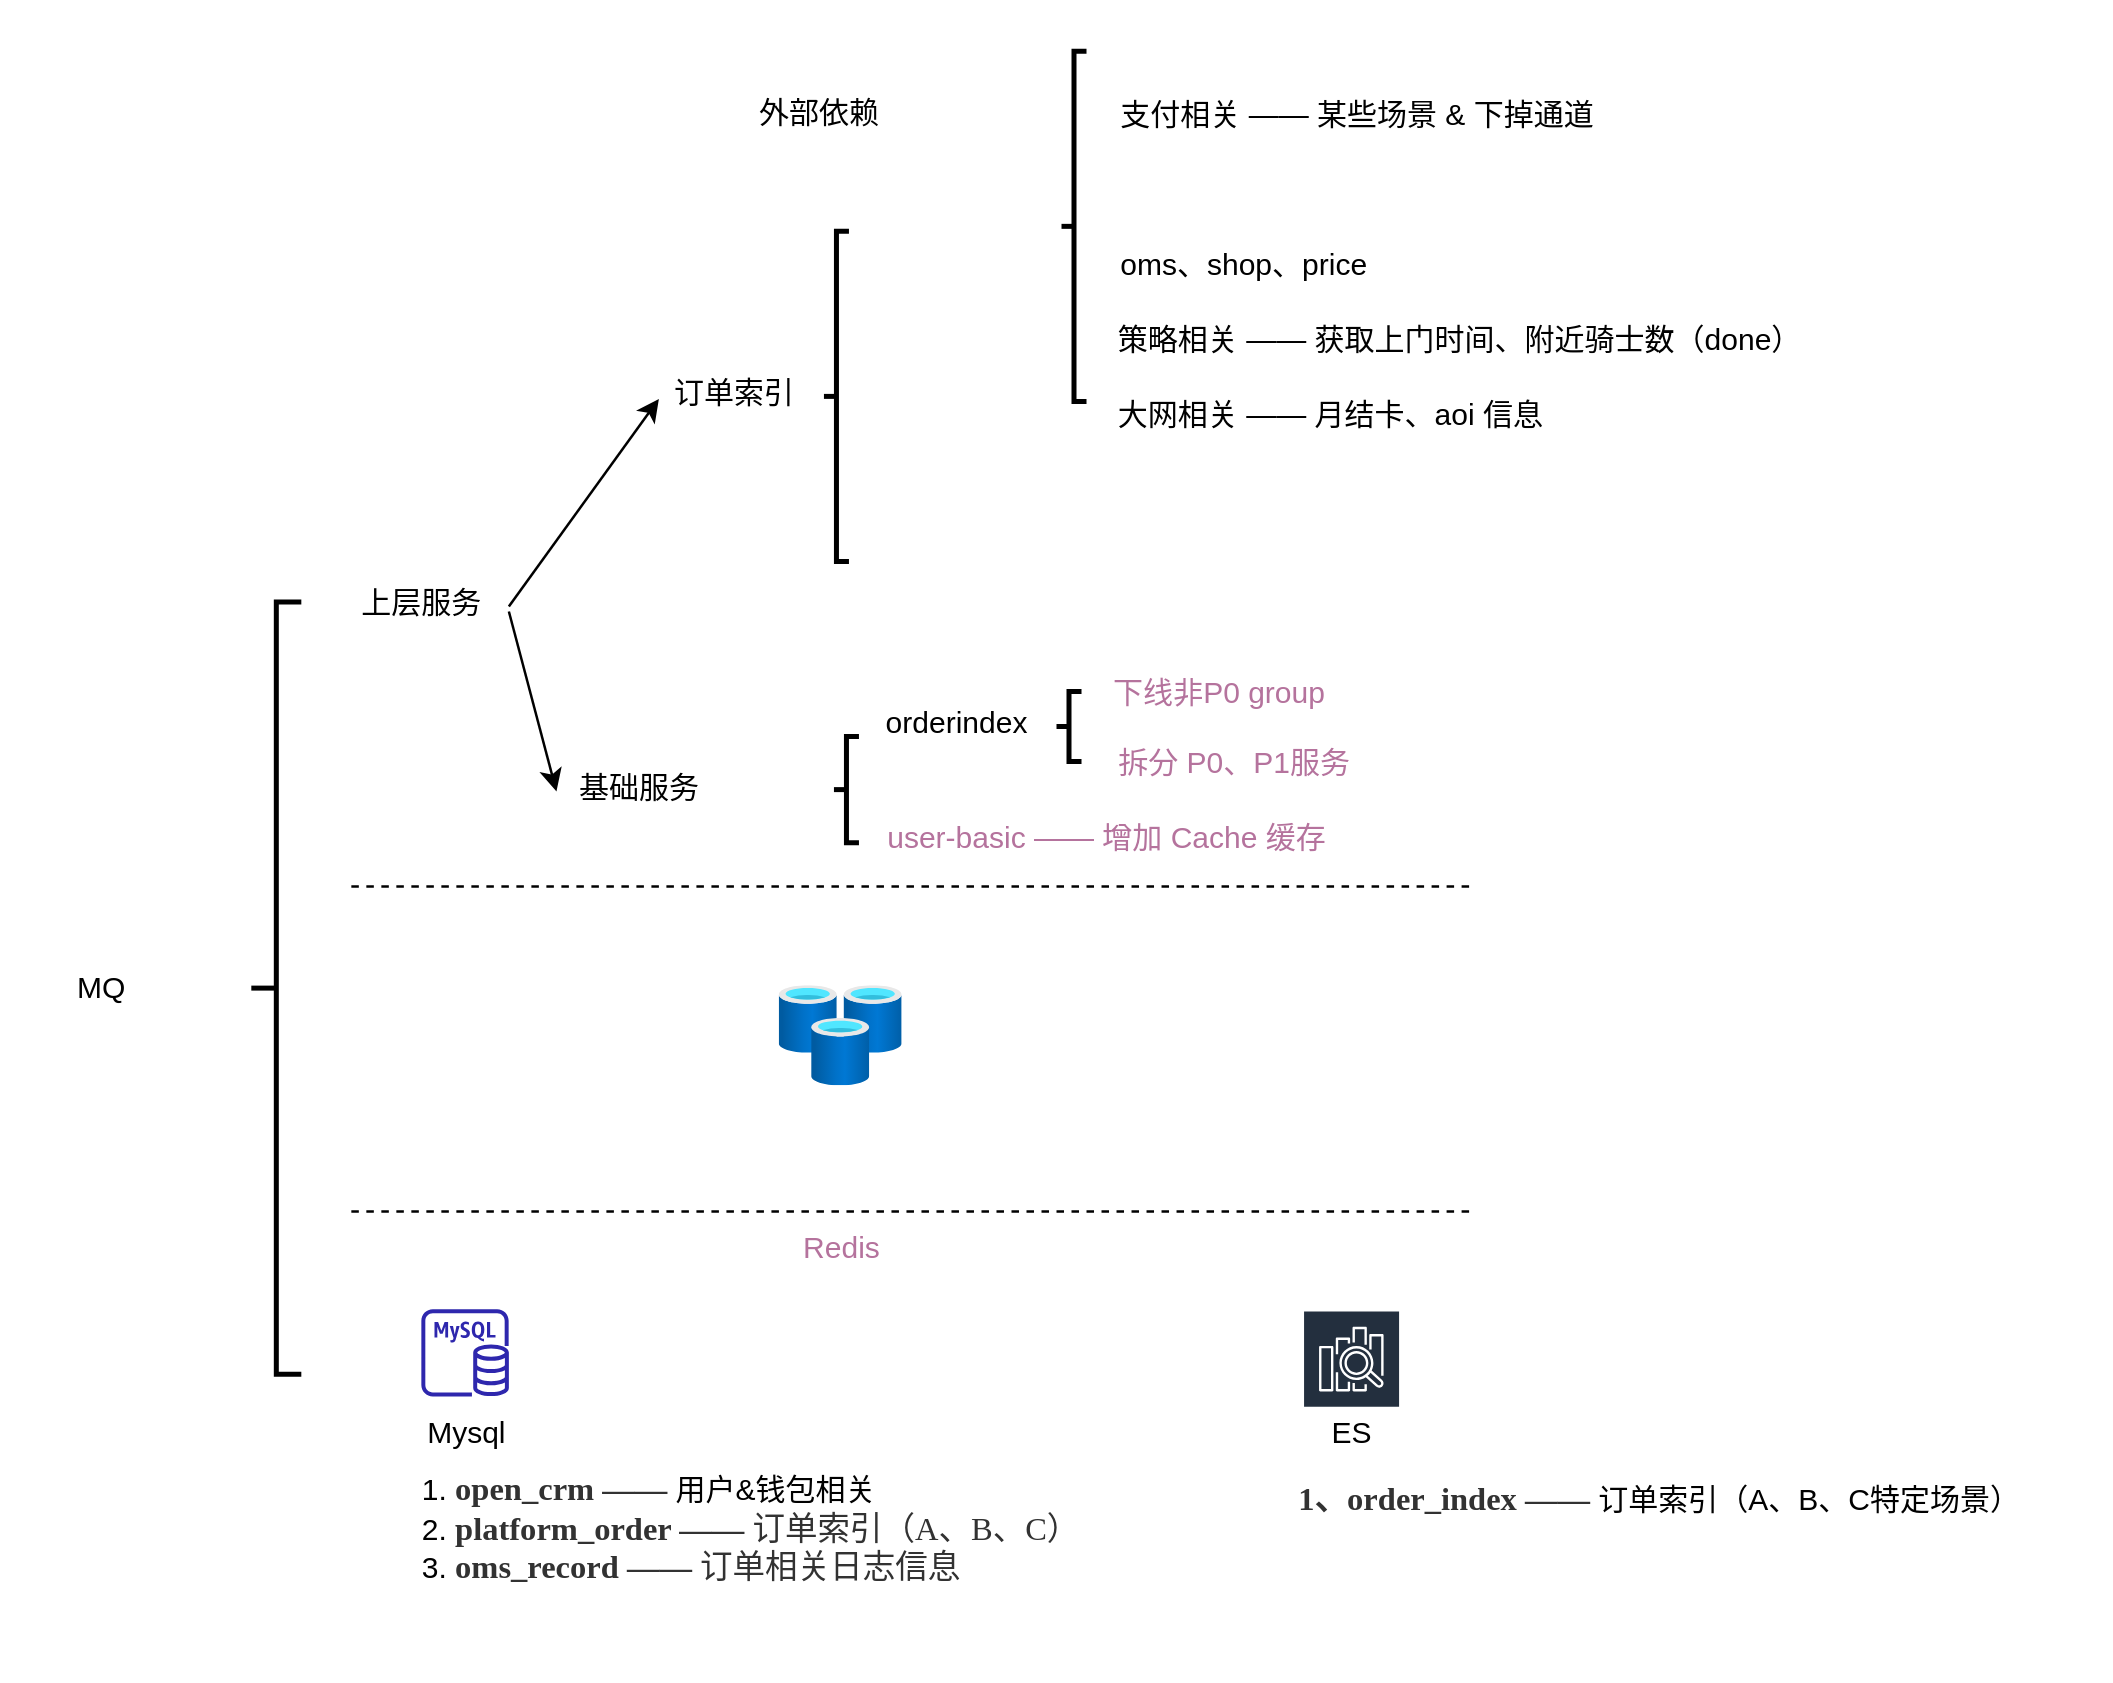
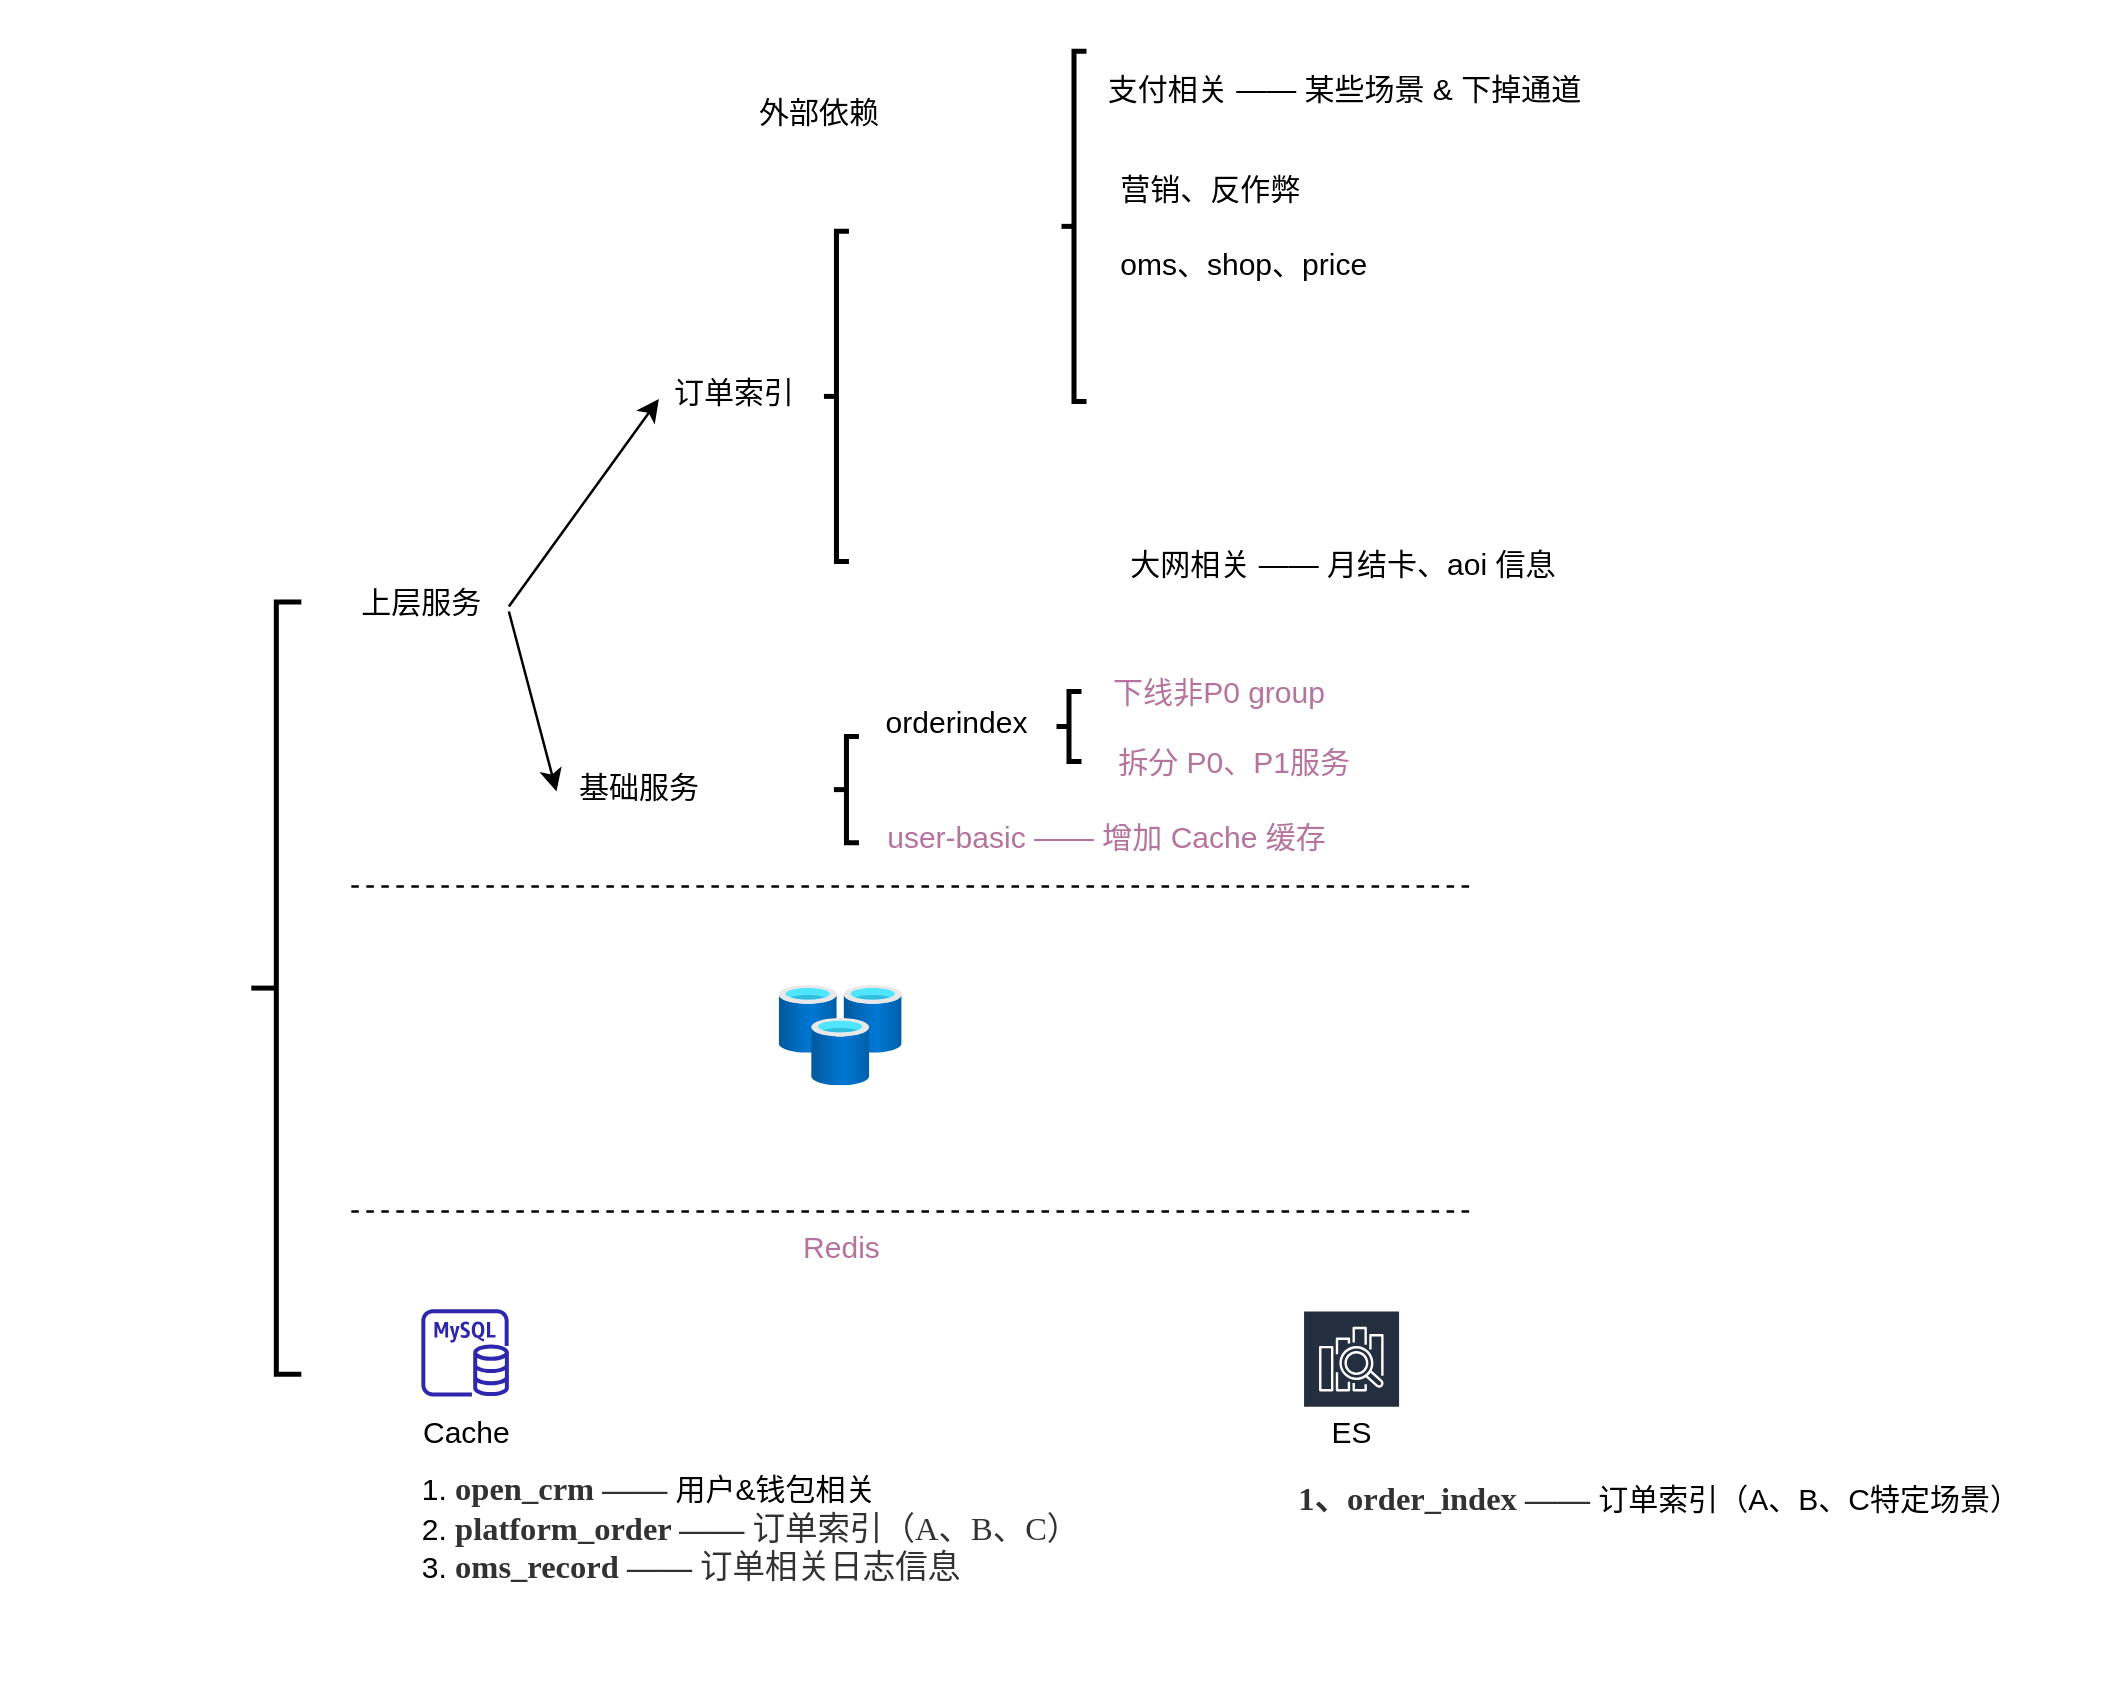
(1379, 116) -> (1366, 91)
none -> (1241, 191)
(1489, 341) -> none
(1351, 416) -> (1364, 566)
(101, 988) -> none
(468, 1434) -> (468, 1434)
